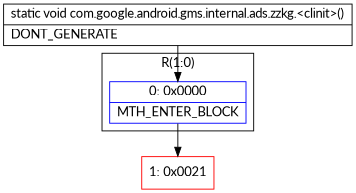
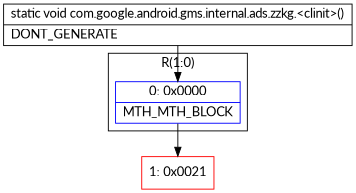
(178, 112) -> (178, 112)
